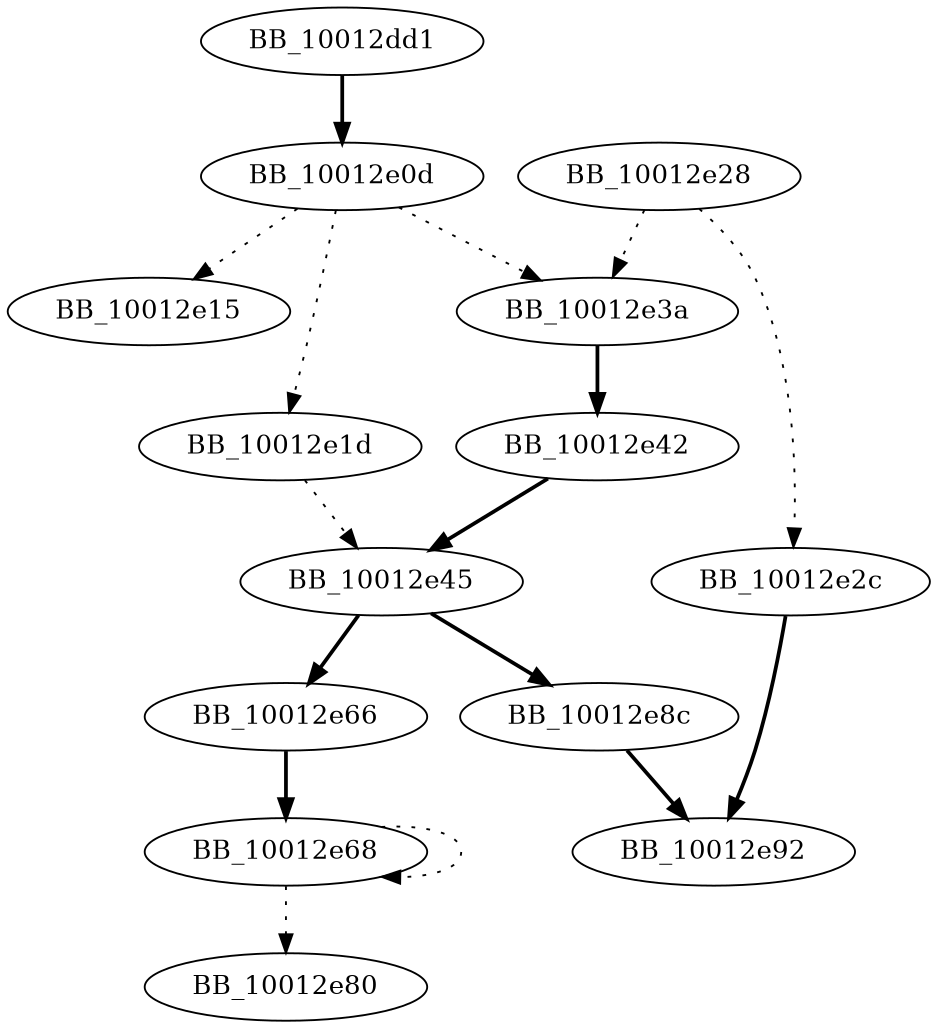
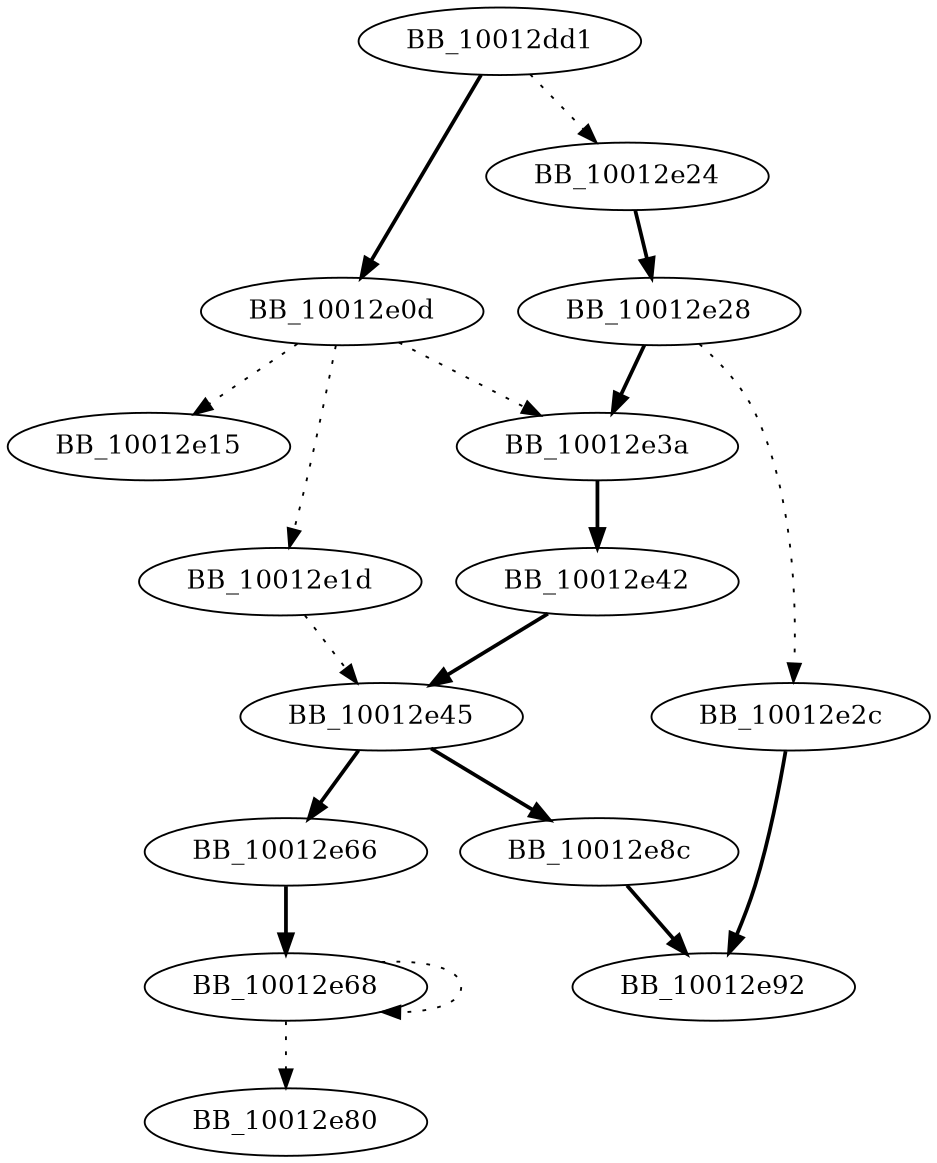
none -> (627, 176)
(633, 235) -> (633, 370)
